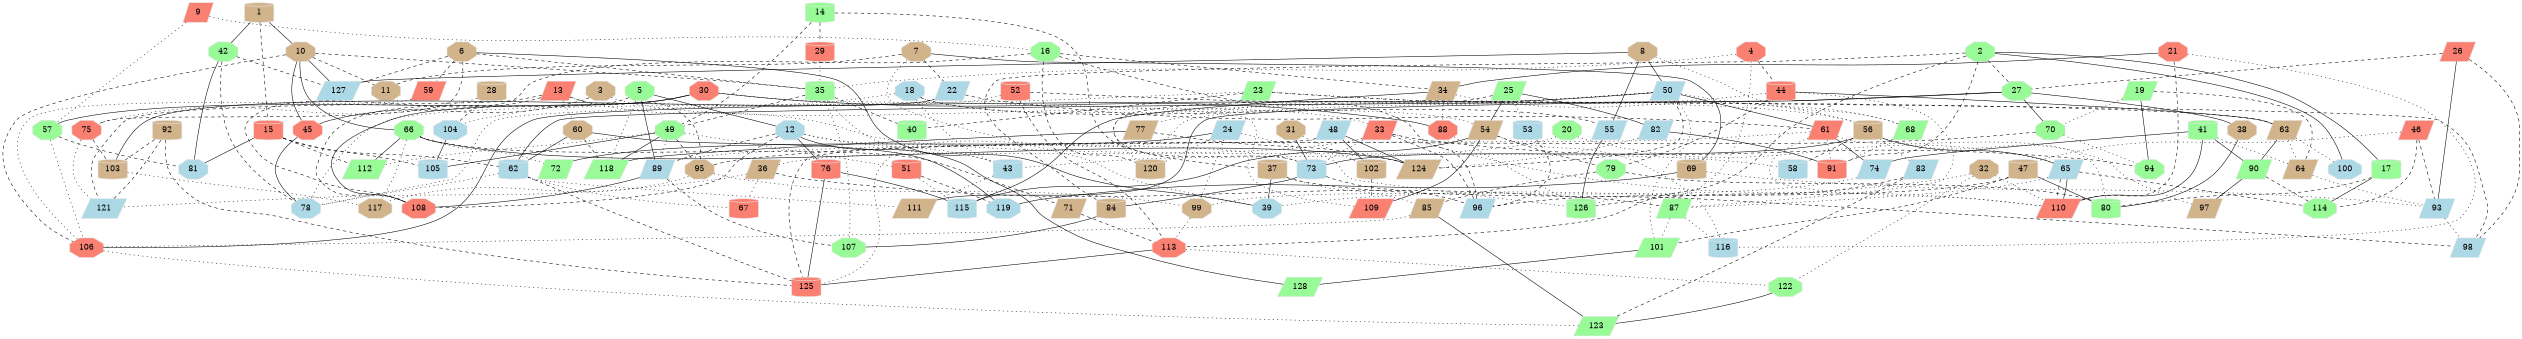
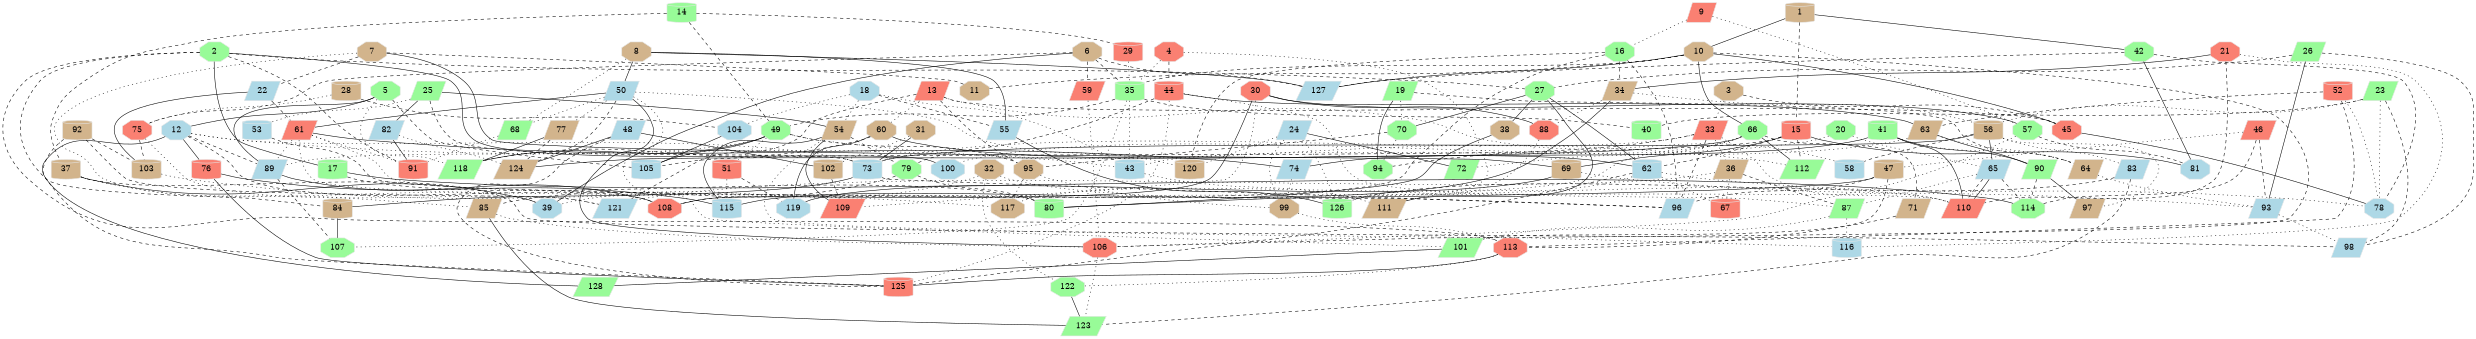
(2458, 52) -> (2308, 52)
(352, 120) -> (561, 160)
none -> (1682, 154)
